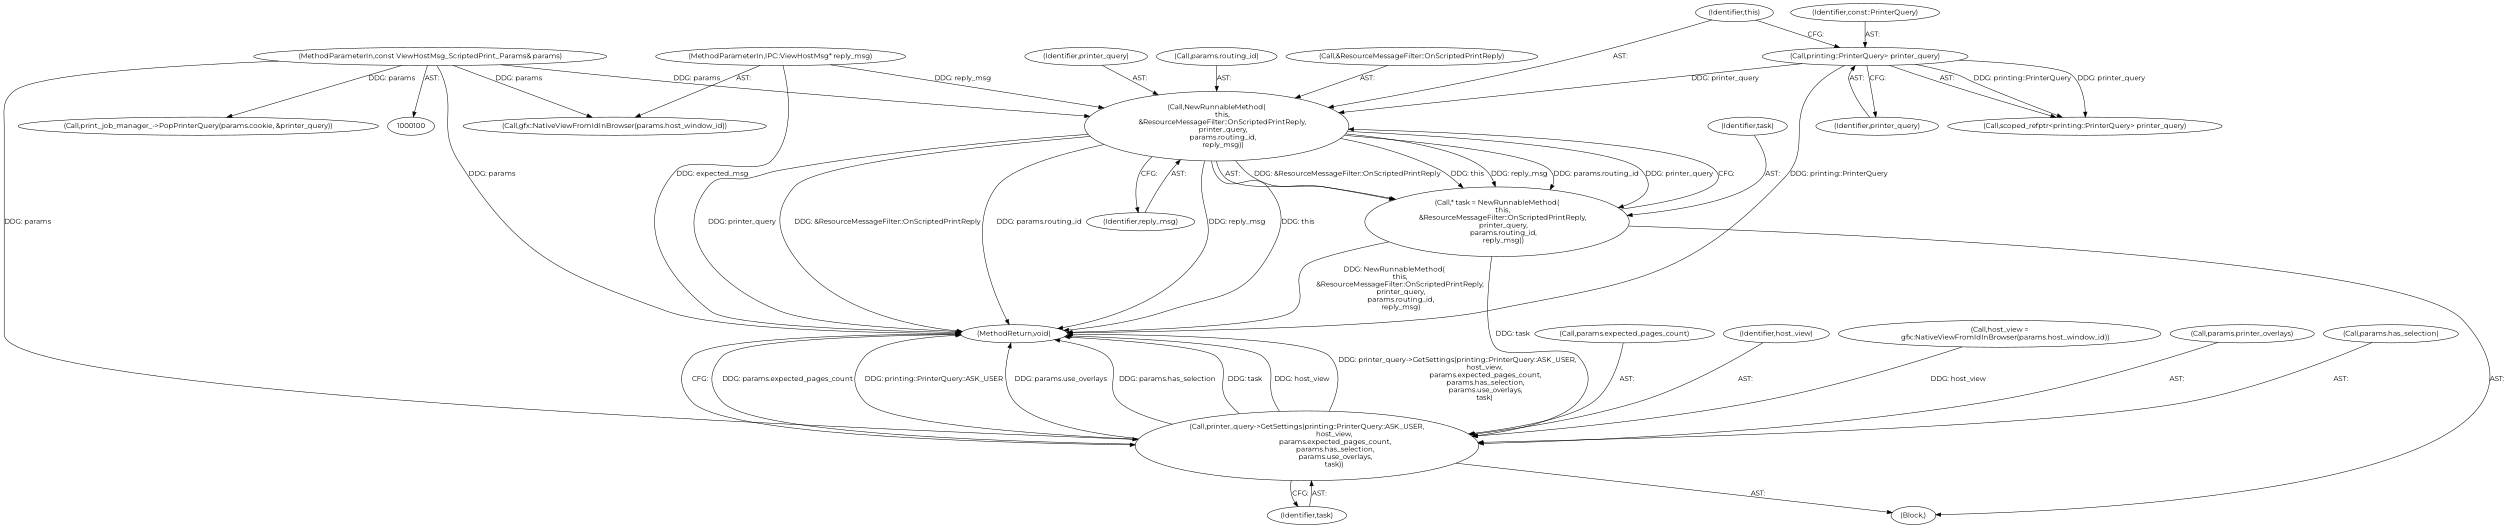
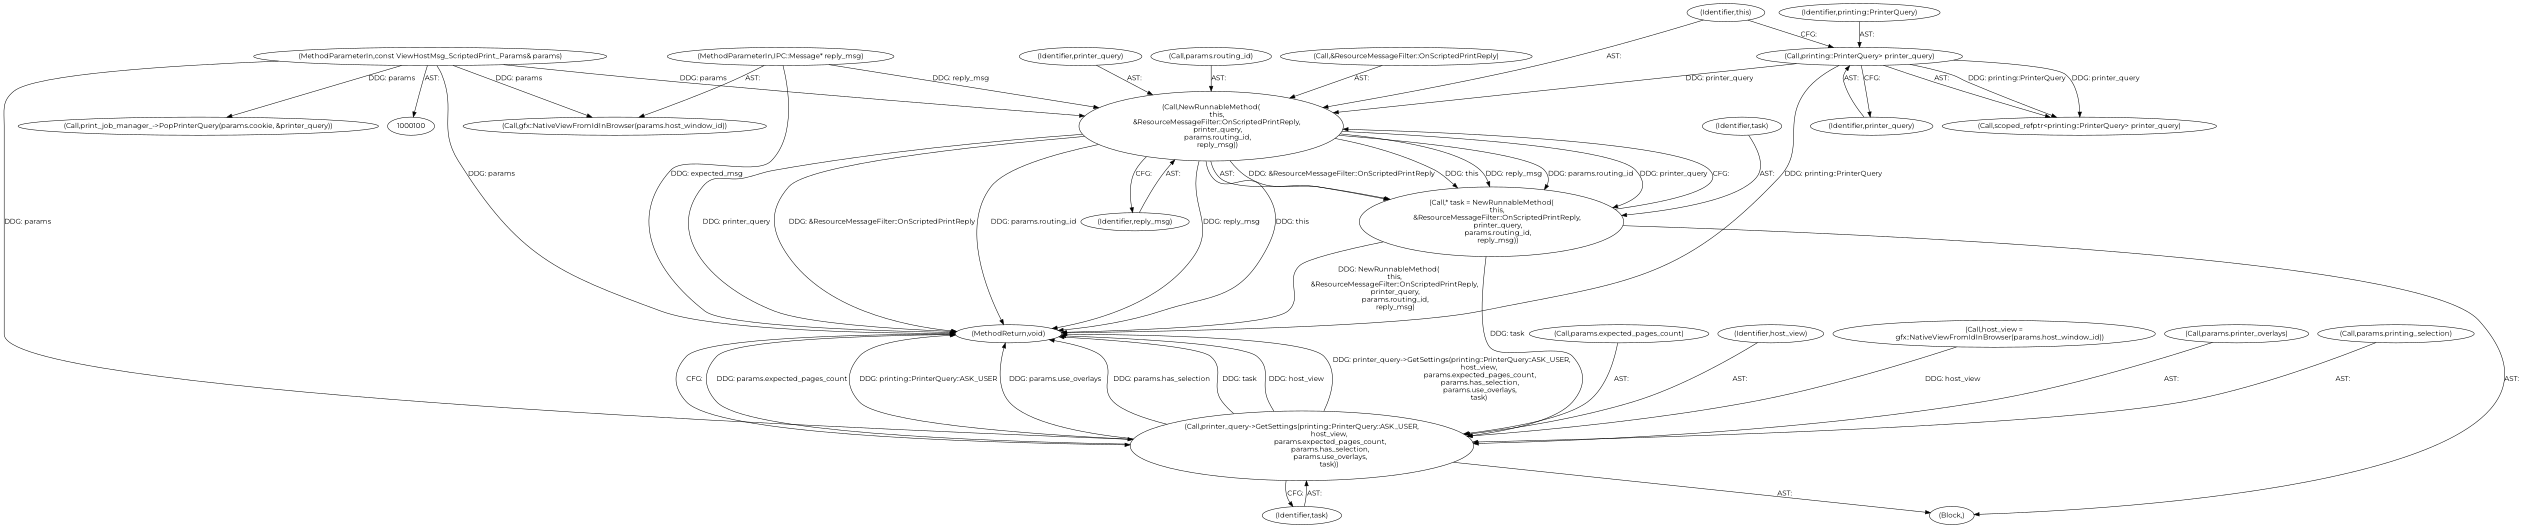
(1865, 13) -> (1860, 13)
(781, 56) -> (781, 56)
(2391, 334) -> (2396, 334)
